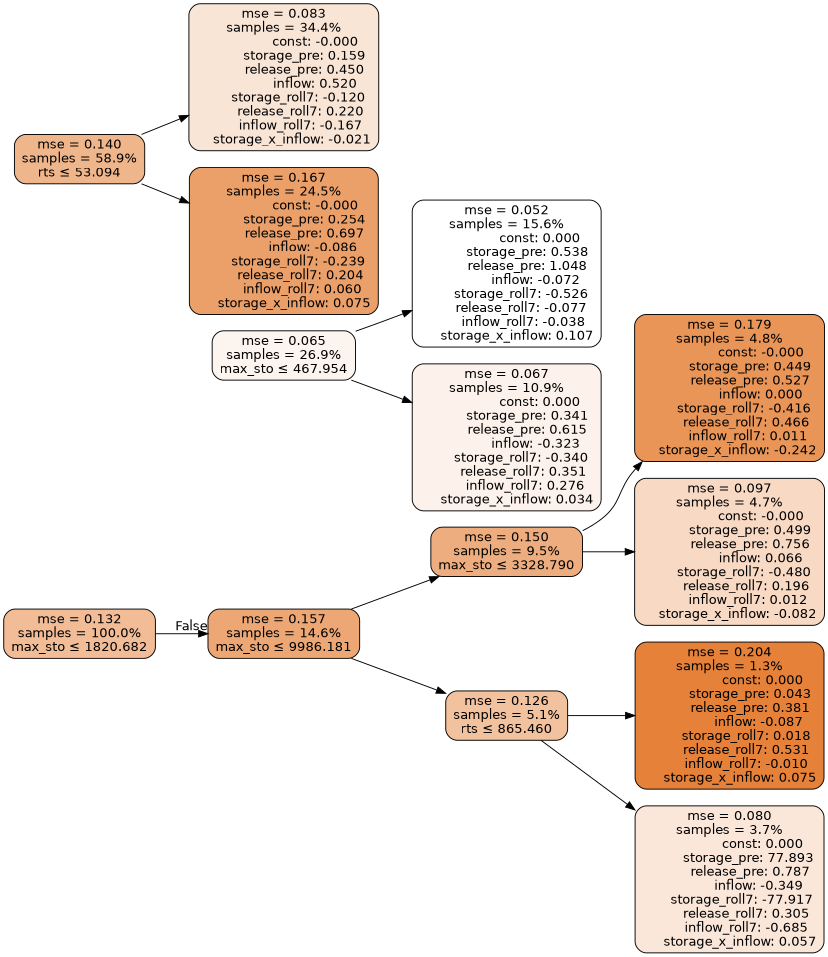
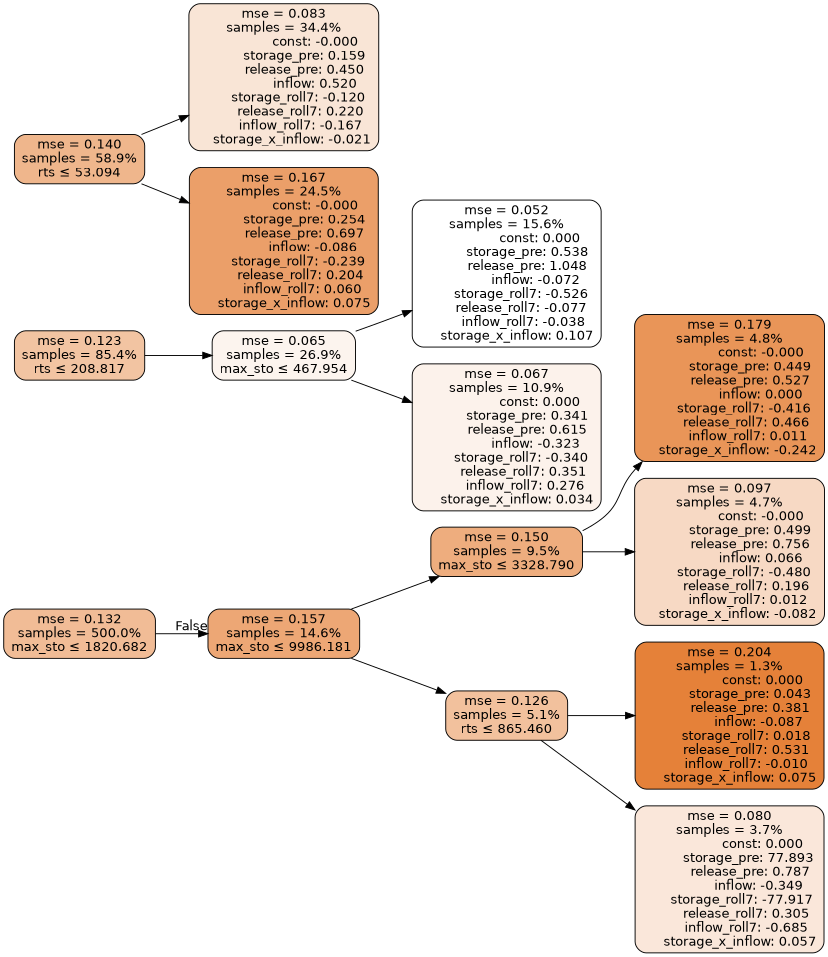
none -> (80, 355)
(80, 634) -> (80, 634)
